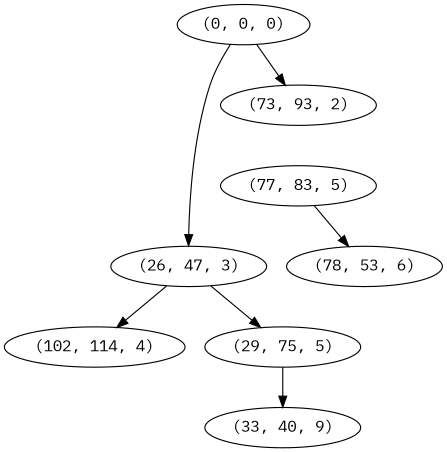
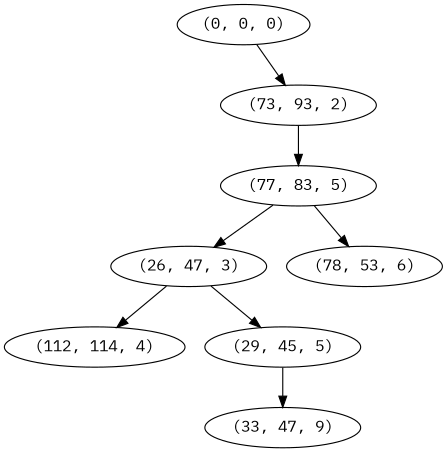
(198, 137) -> (248, 223)
none -> (298, 140)
(95, 347) -> (95, 347)
(283, 347) -> (283, 347)
(283, 428) -> (283, 428)
